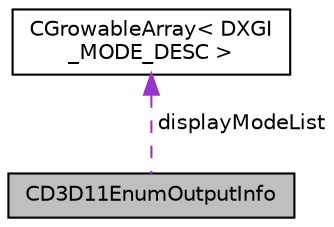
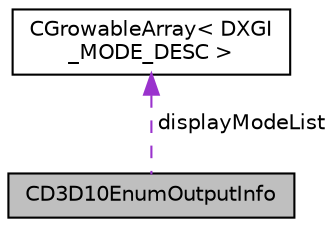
(151, 196) -> (151, 196)
